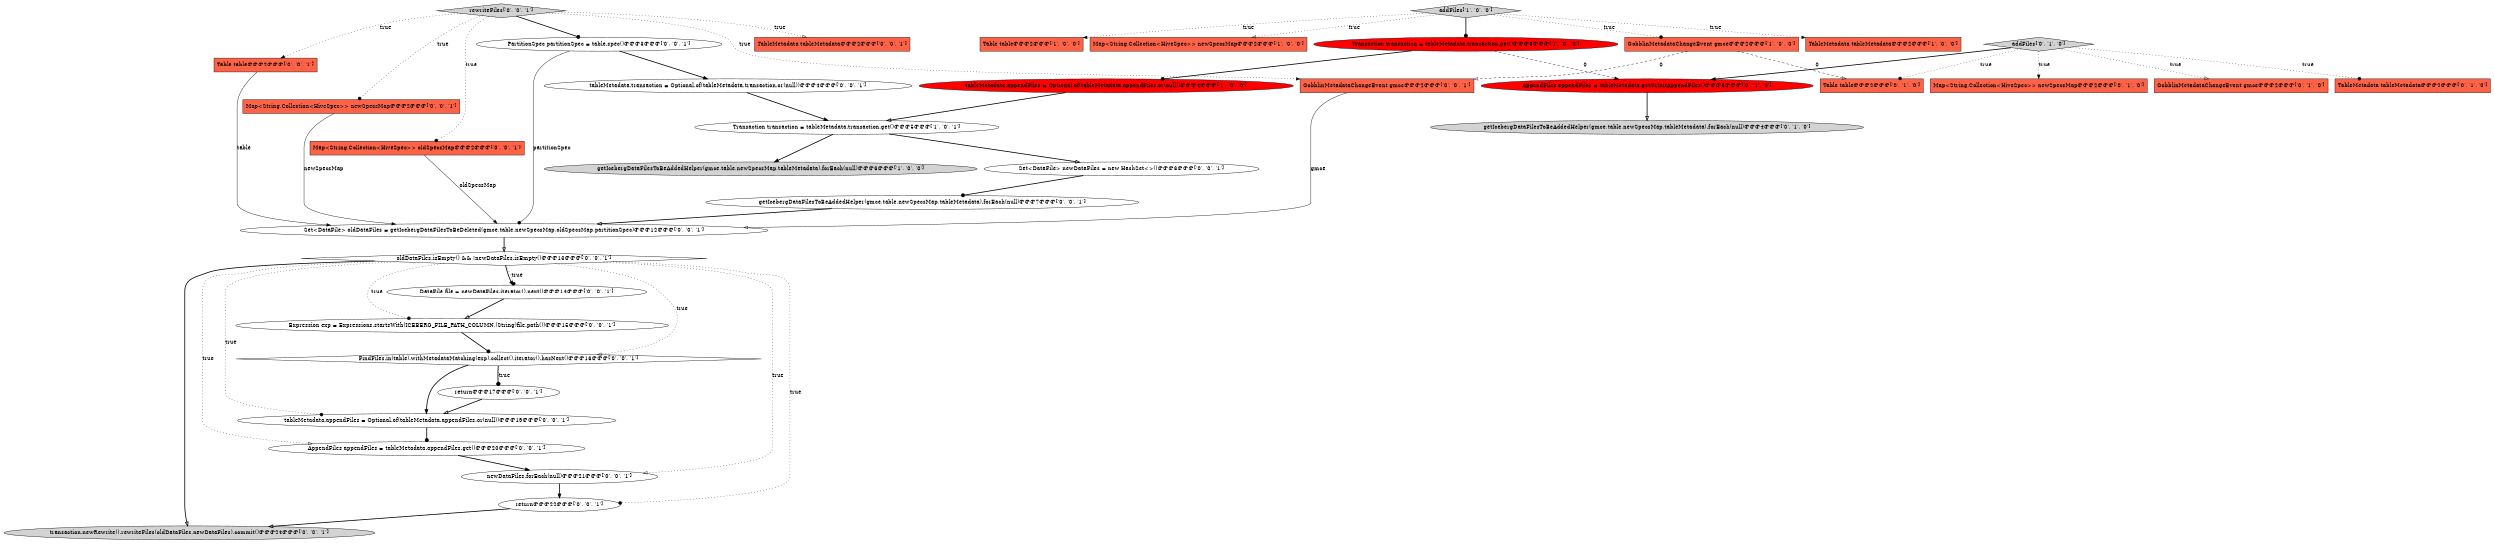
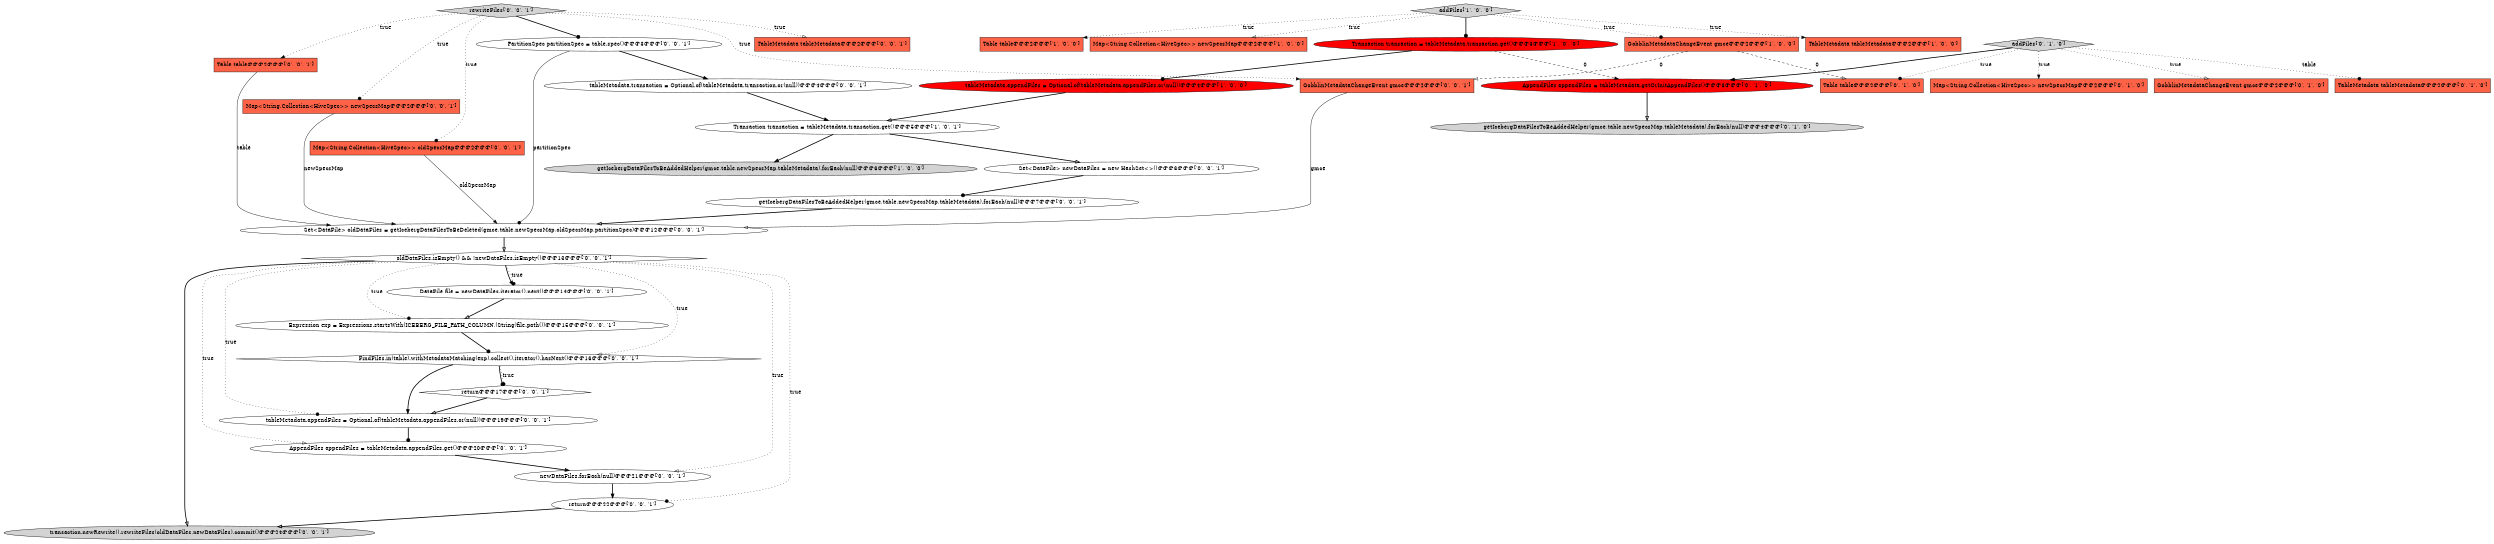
(2308, 65) -> (2309, 65)
(499, 392) -> (505, 392)
